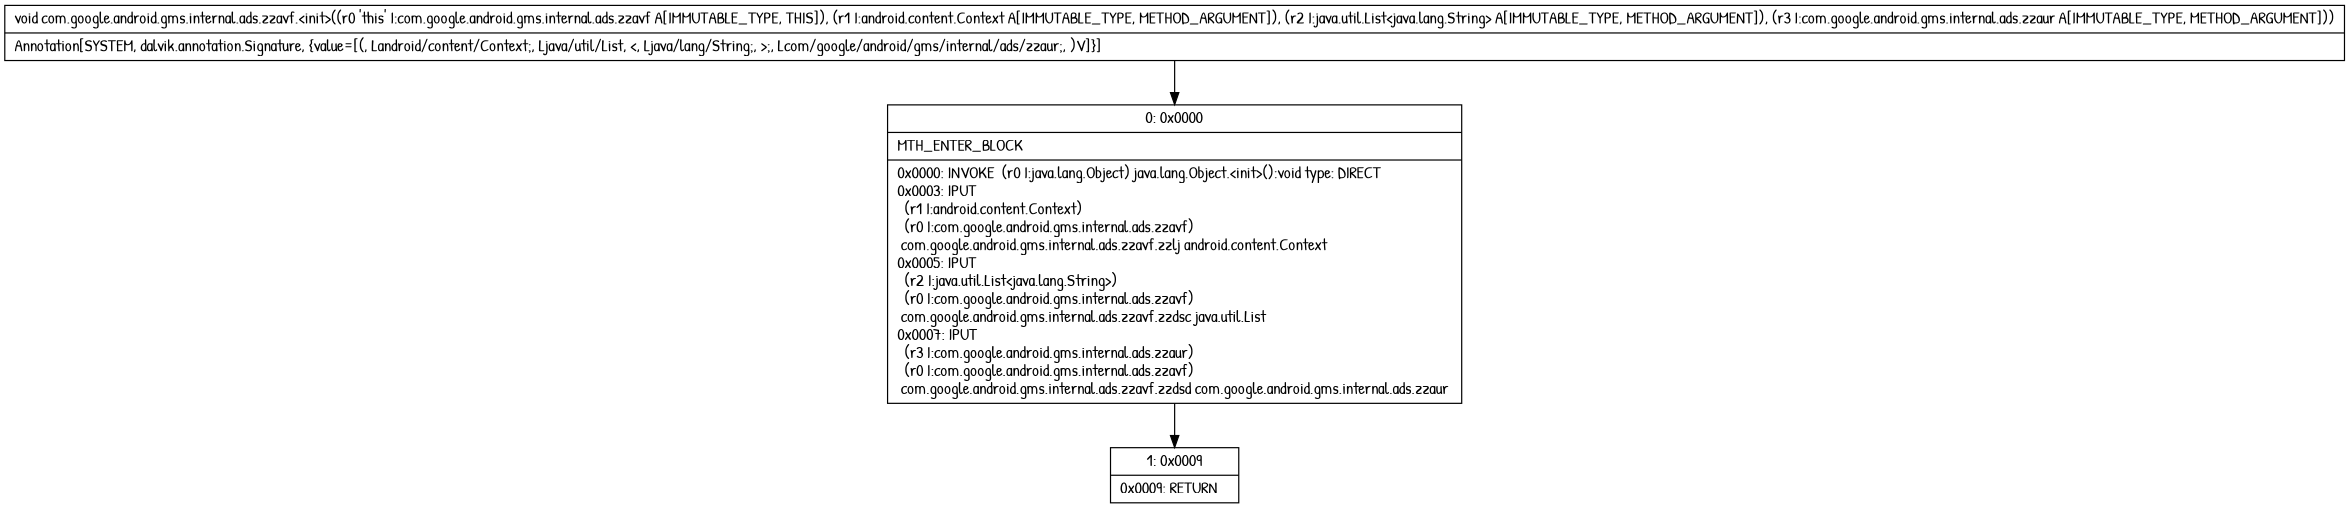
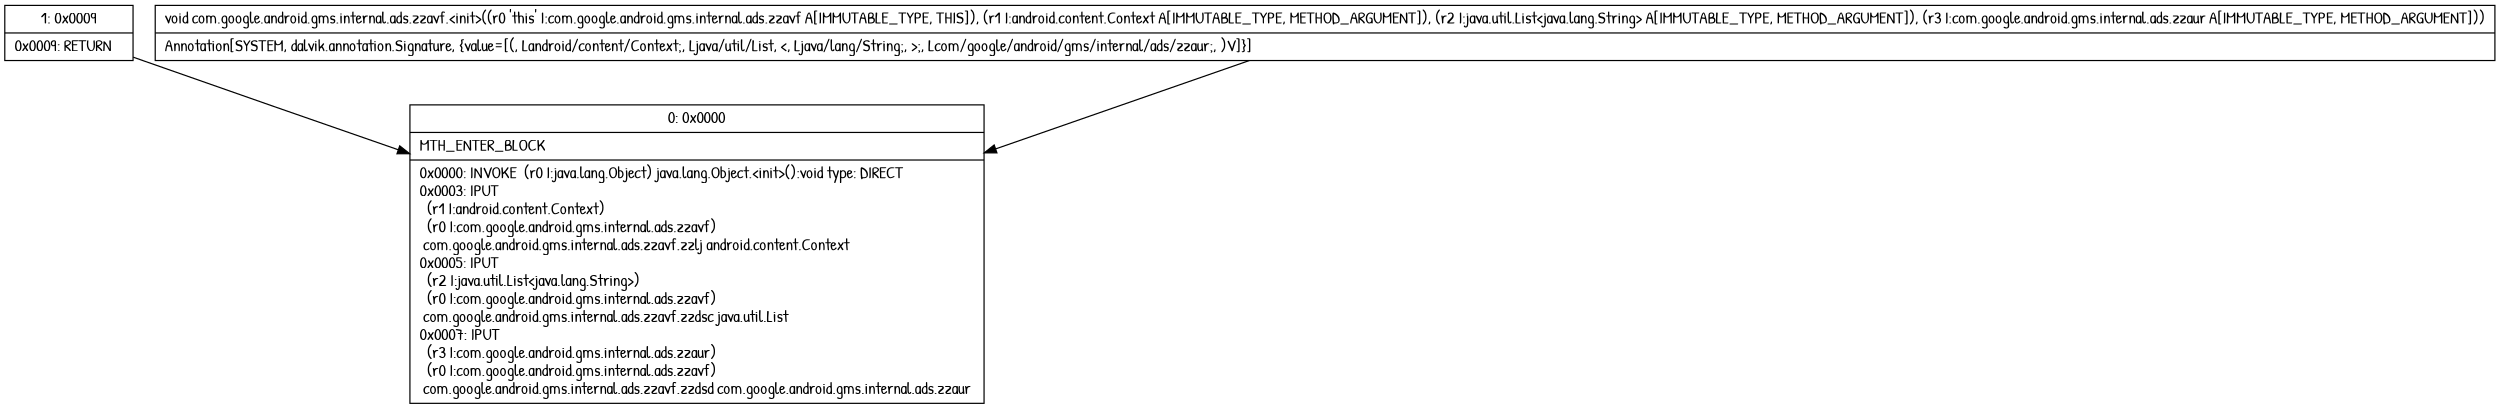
(1175, 419) -> (266, 104)
